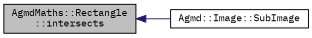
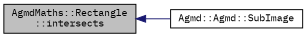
(240, 19) -> (237, 19)
